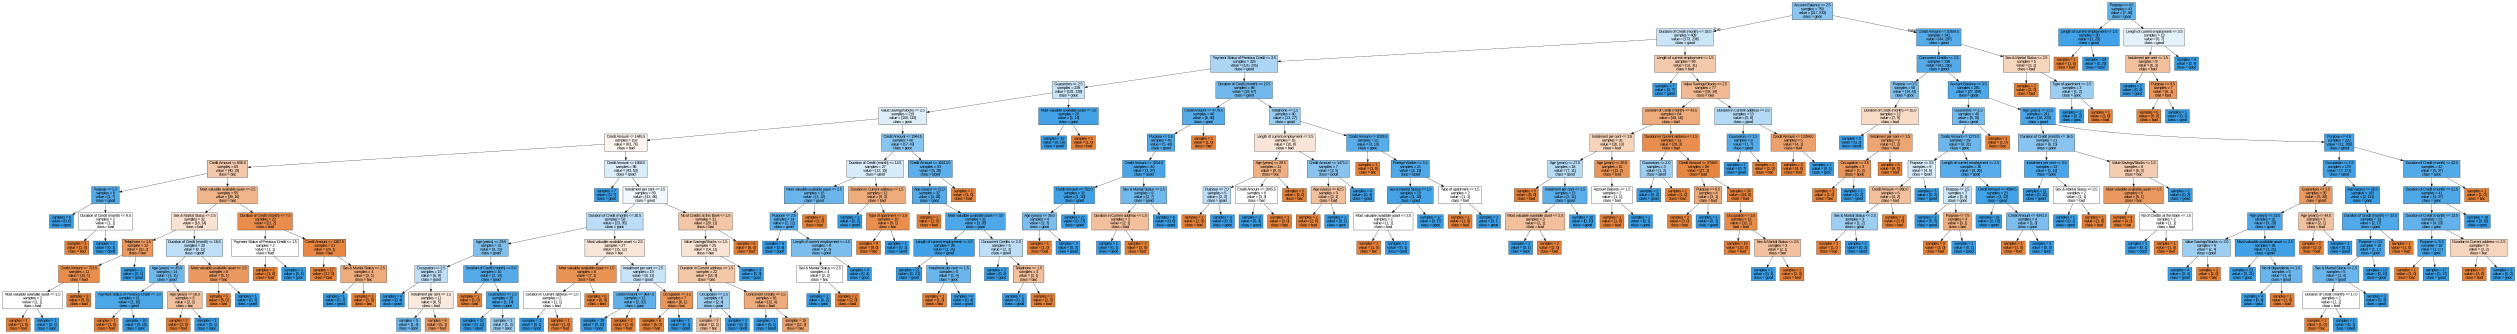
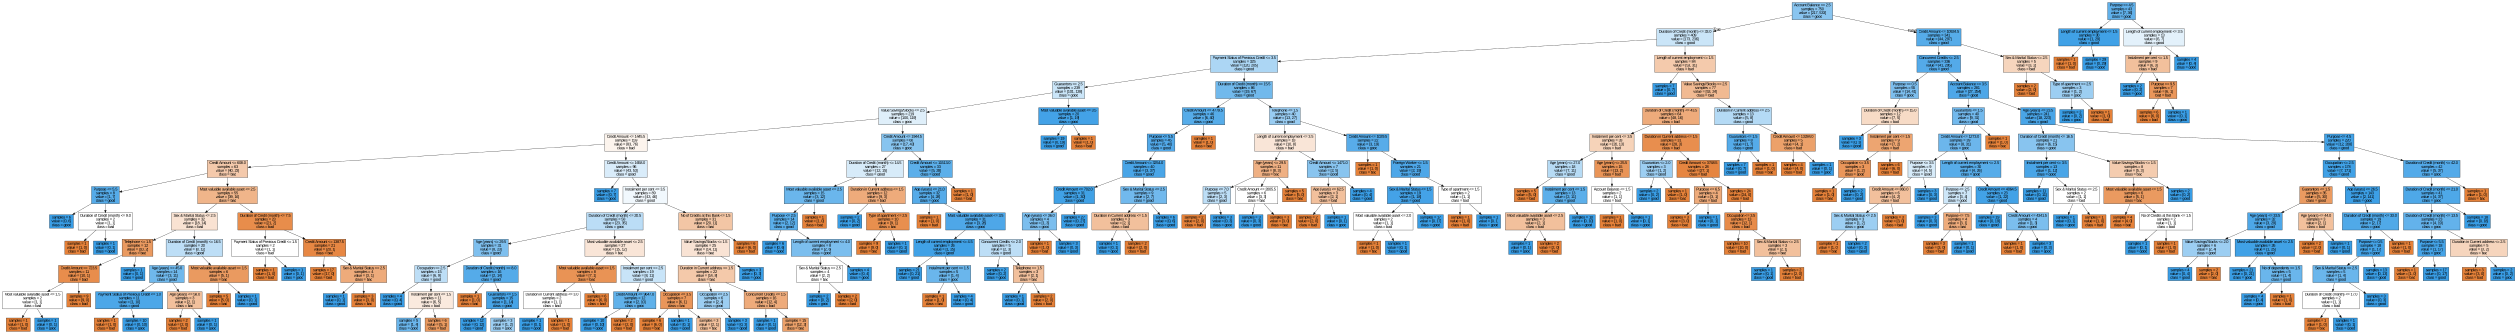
(1956, 207) -> (1959, 210)
(2316, 207) -> none
(1741, 221) -> (1741, 221)
(711, 312) -> (693, 313)
